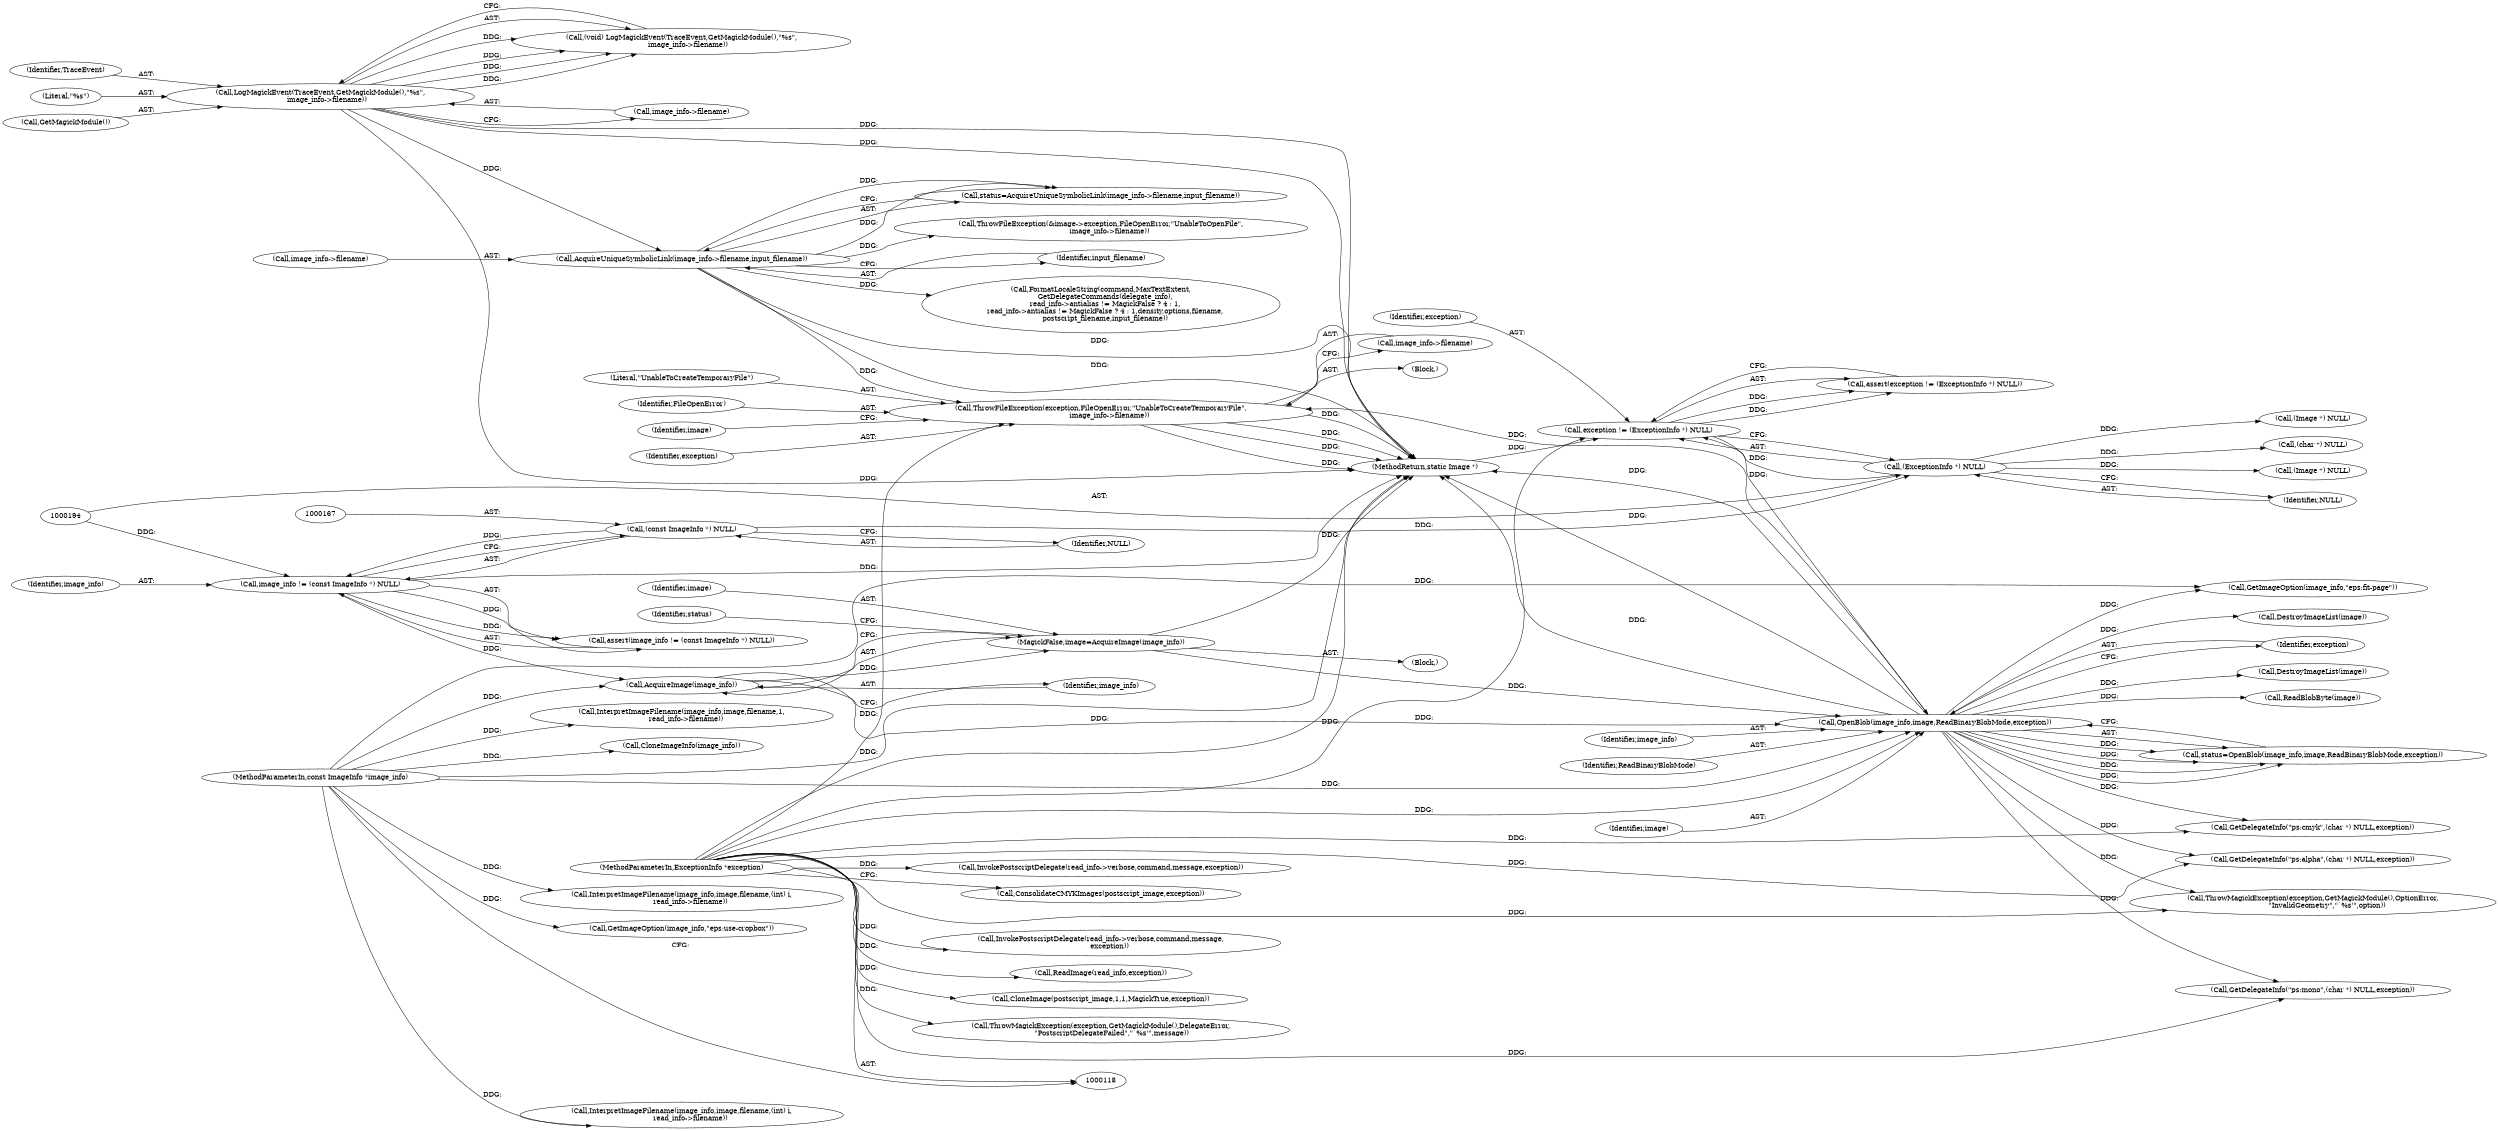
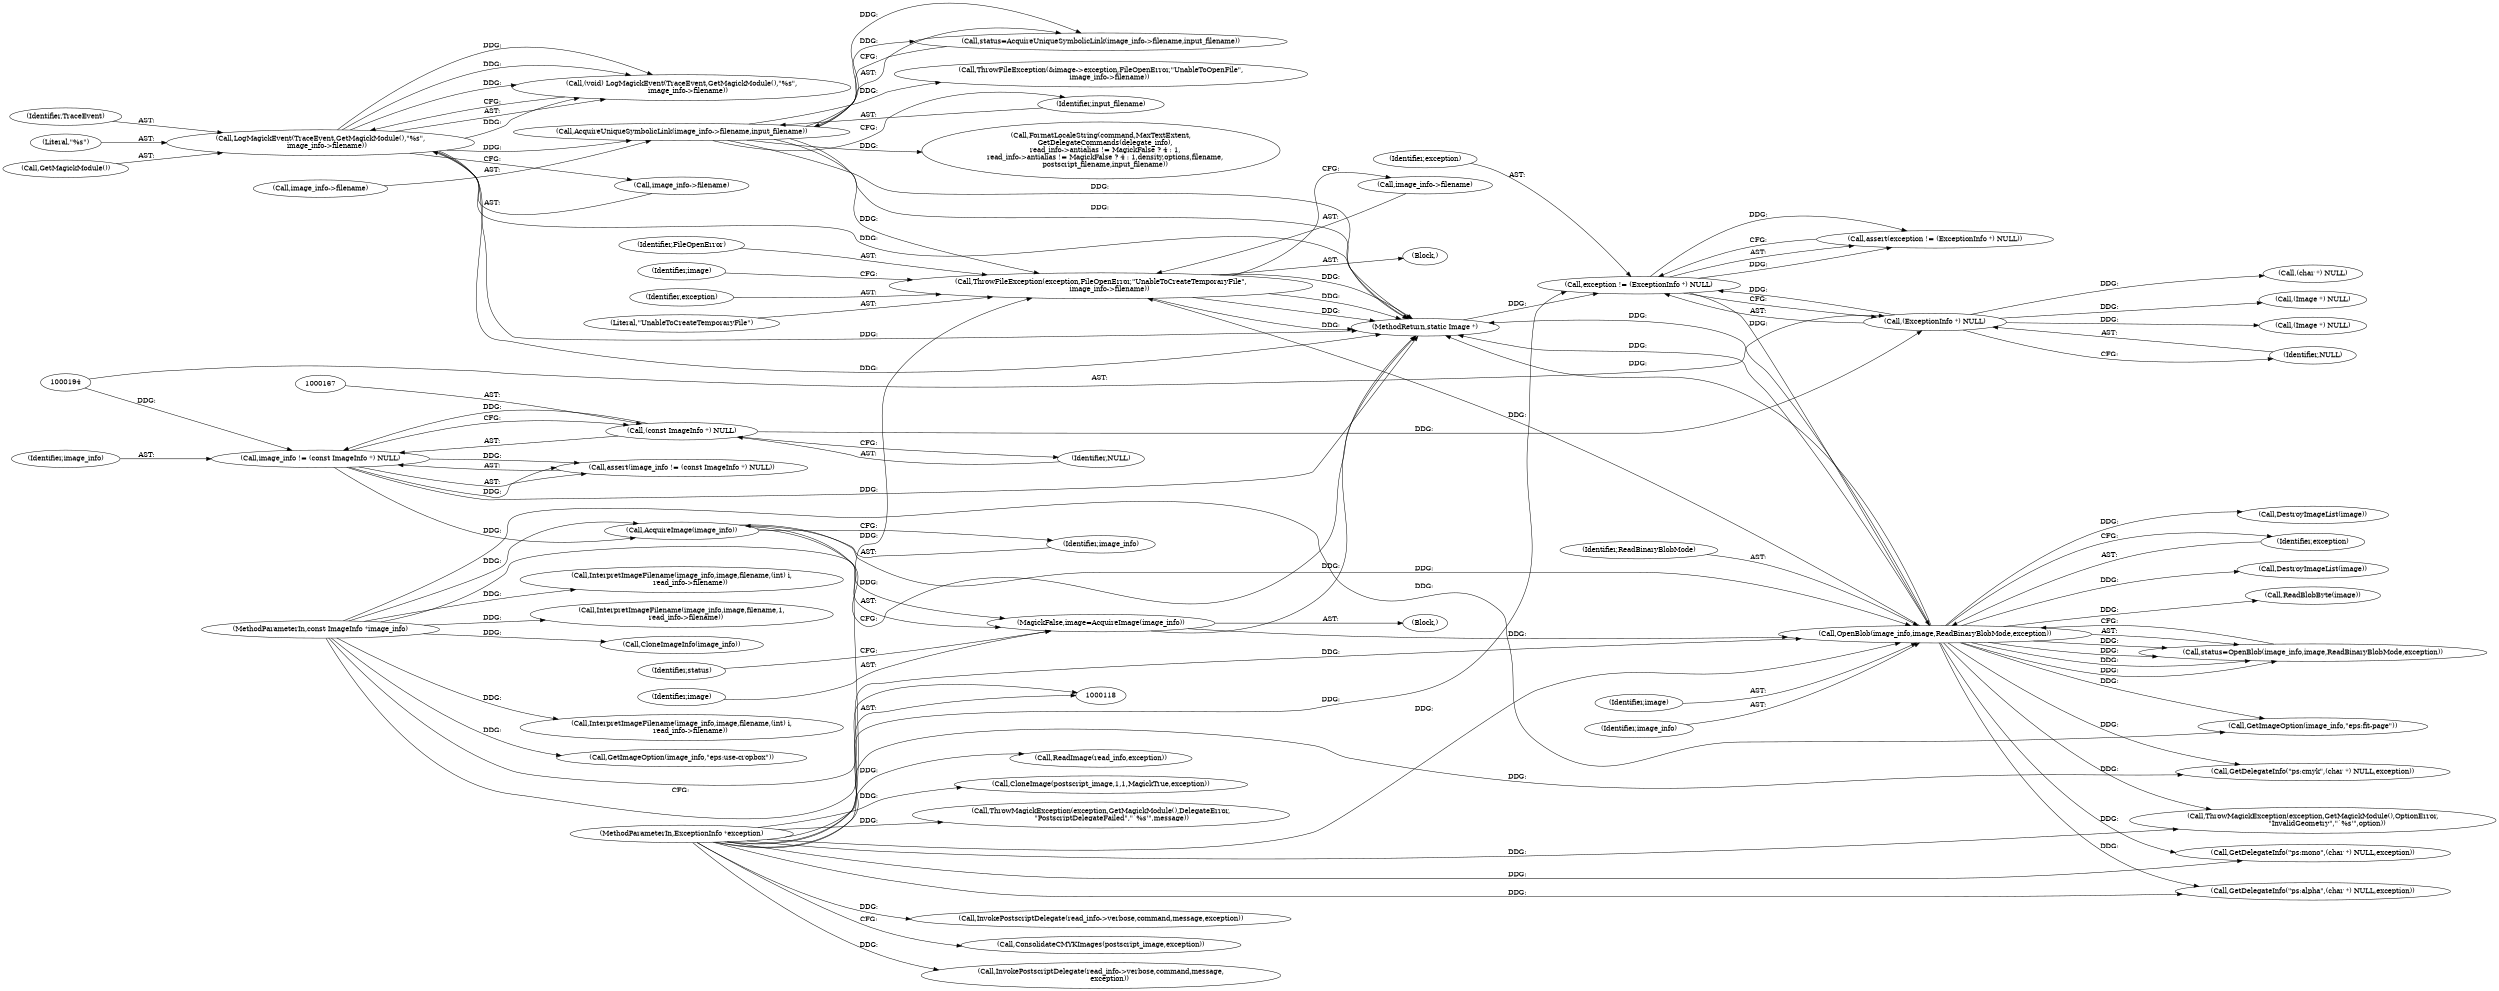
(869, 642) -> none
(870, 752) -> (870, 619)
(1133, 753) -> none
